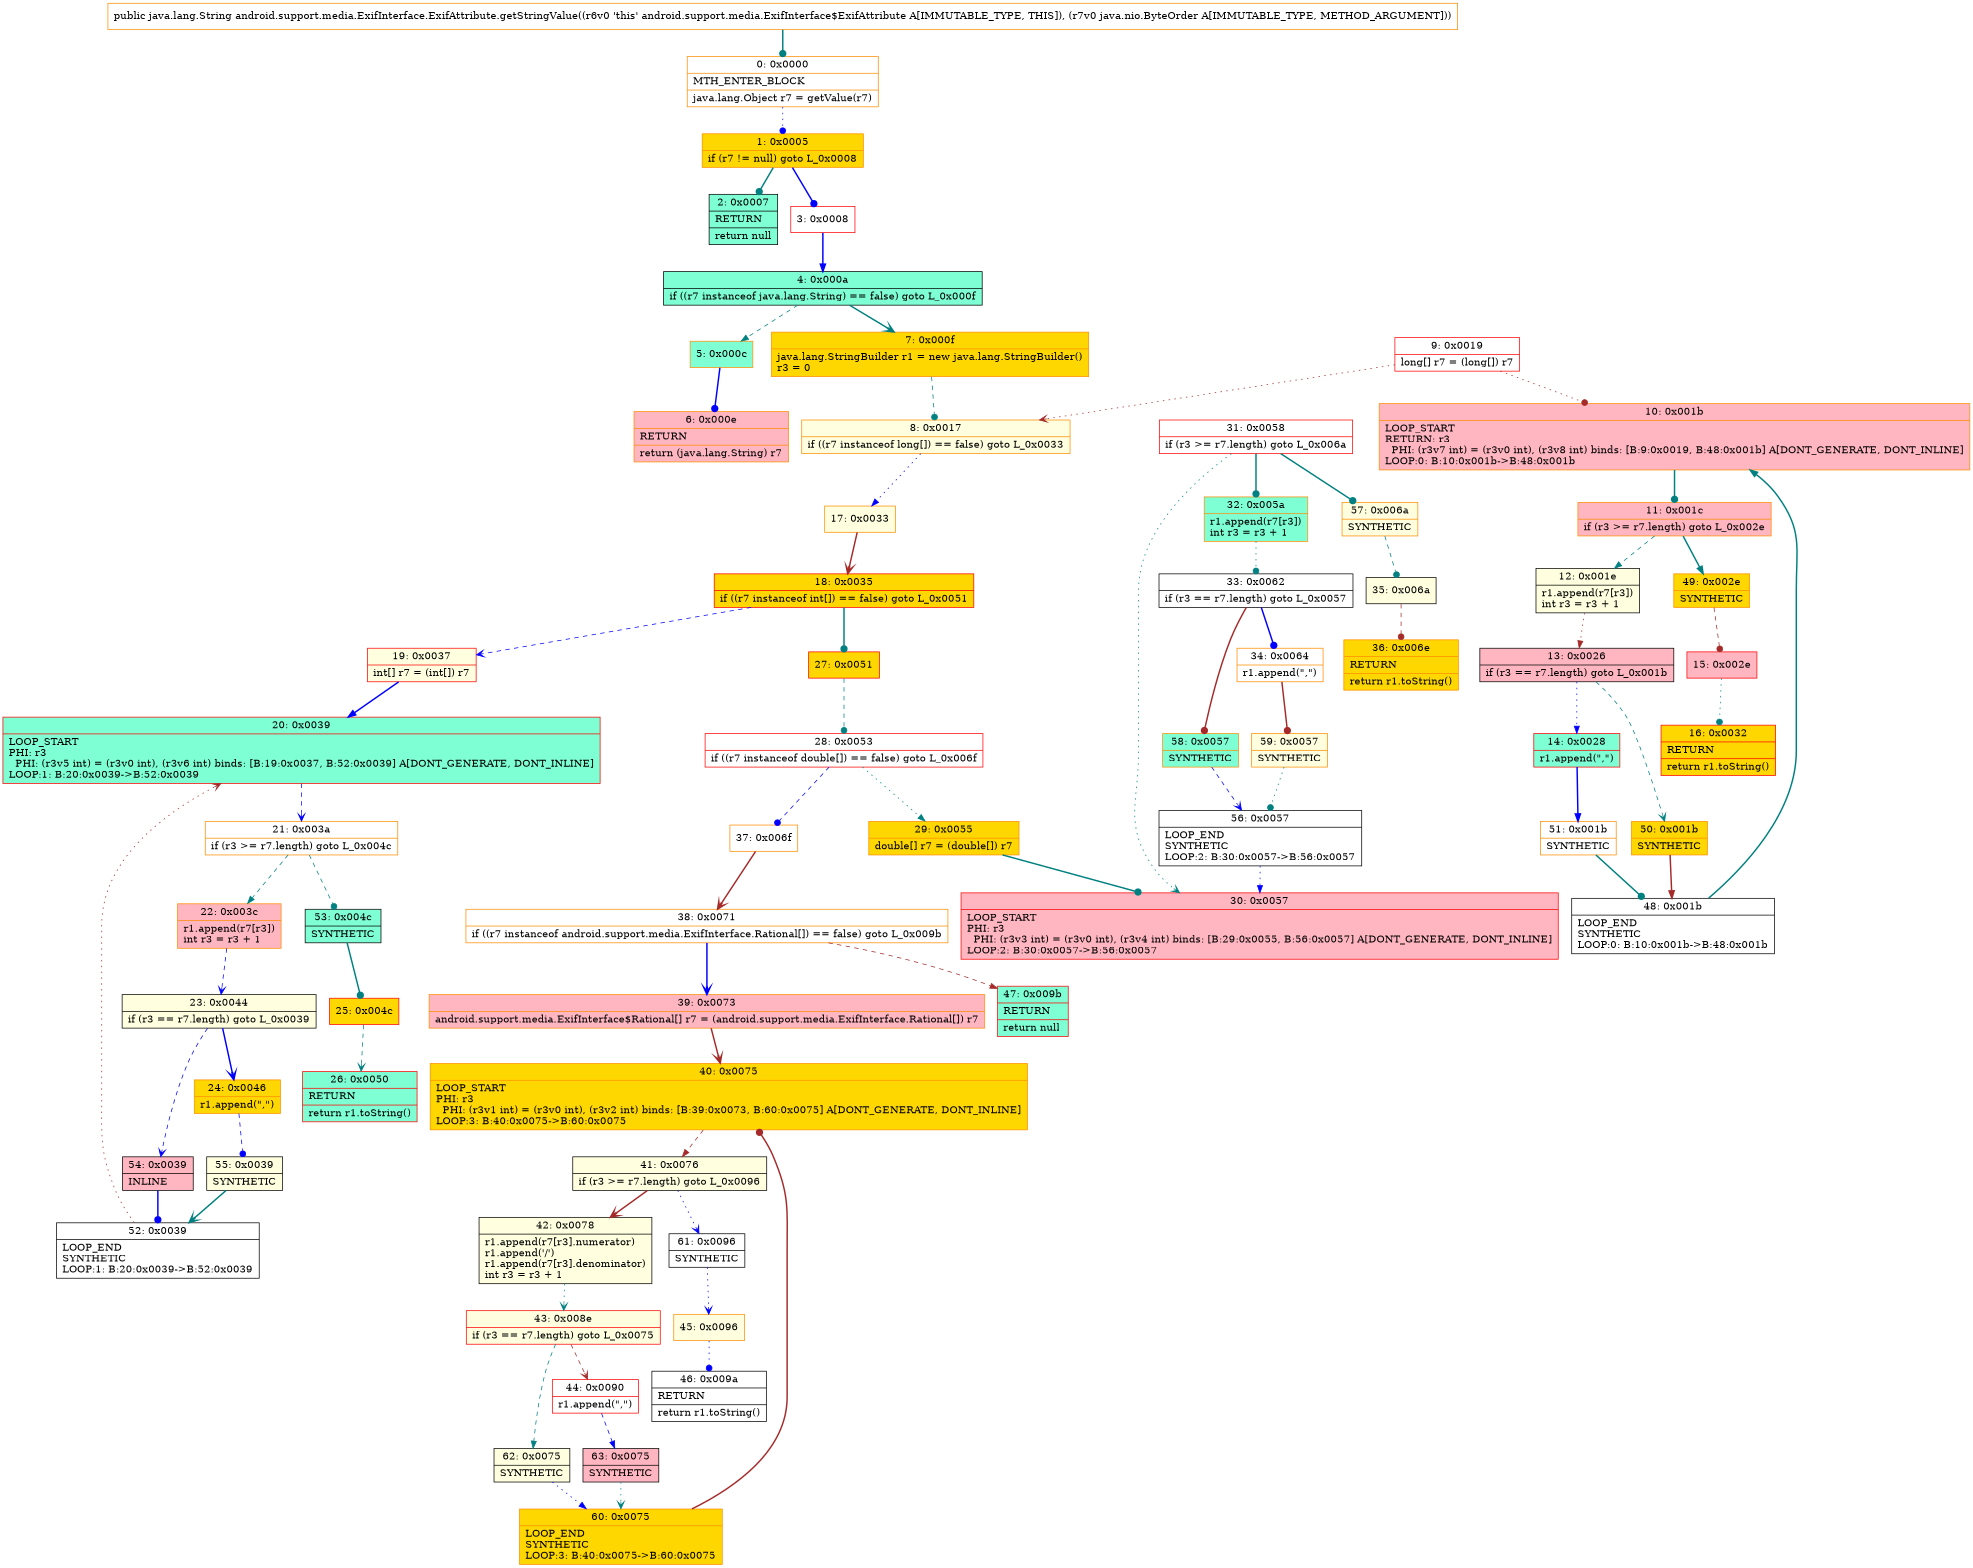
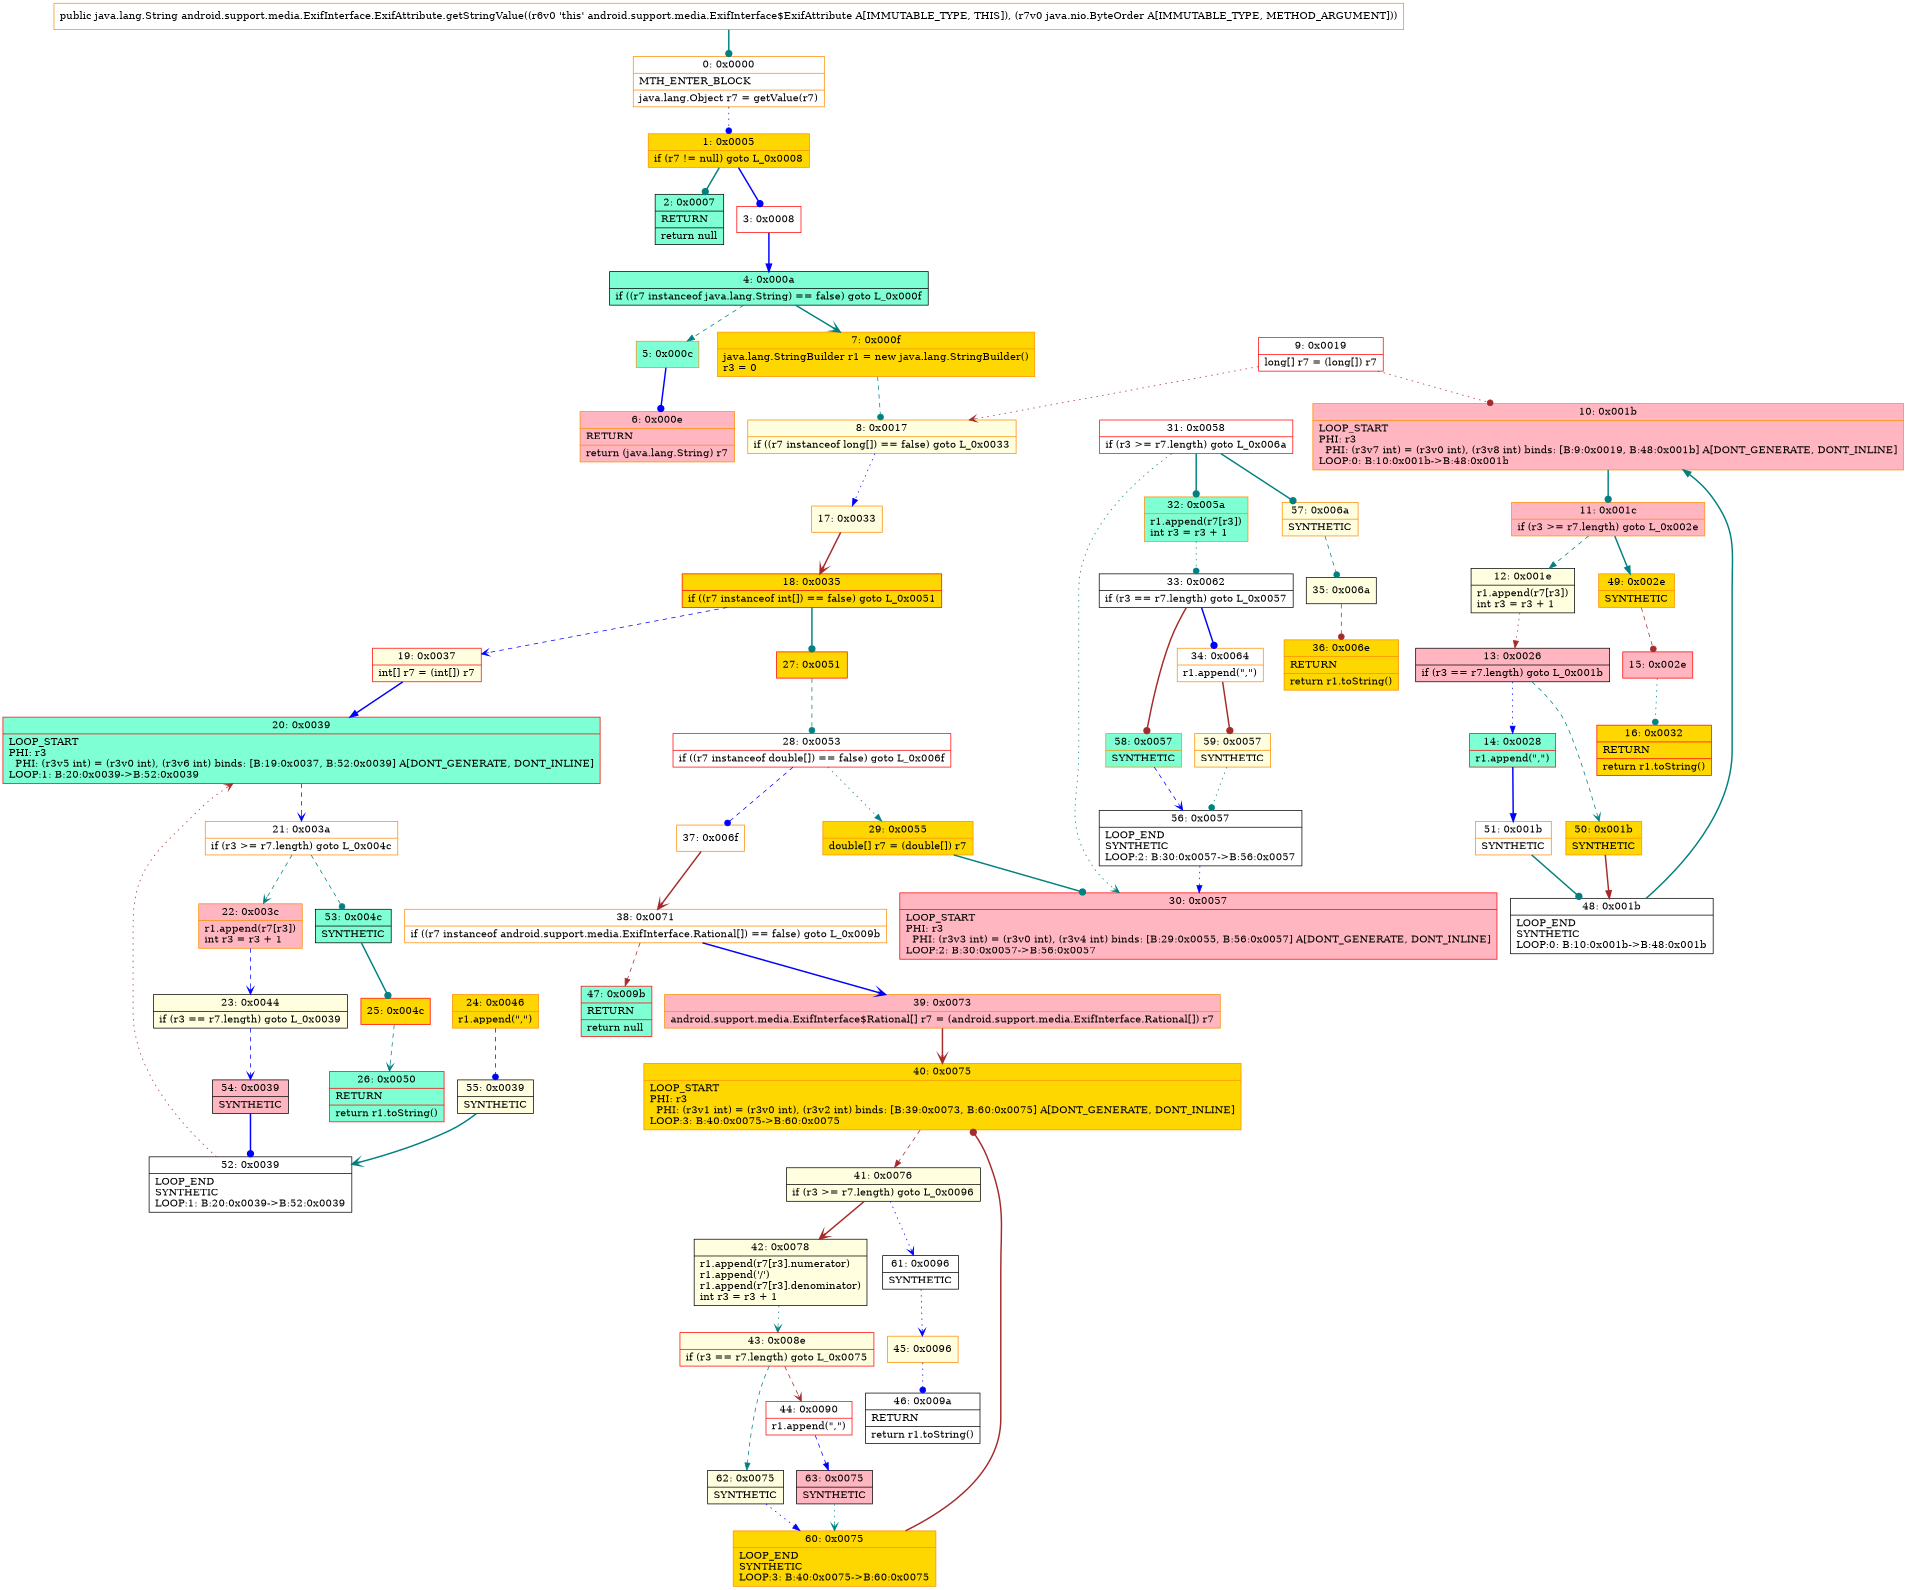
(1419, 439) -> (1339, 439)
(270, 876) -> (280, 876)
(227, 1050) -> none
(148, 1182) -> (250, 1105)
